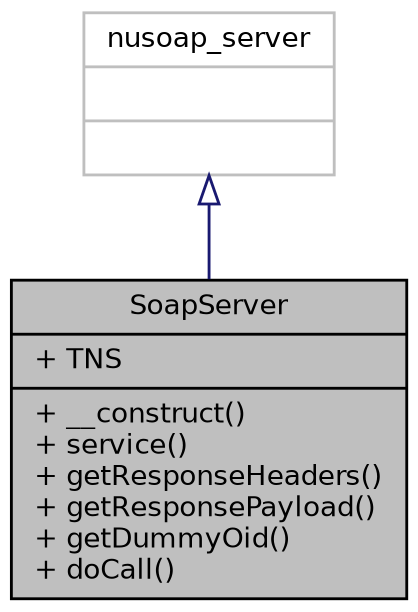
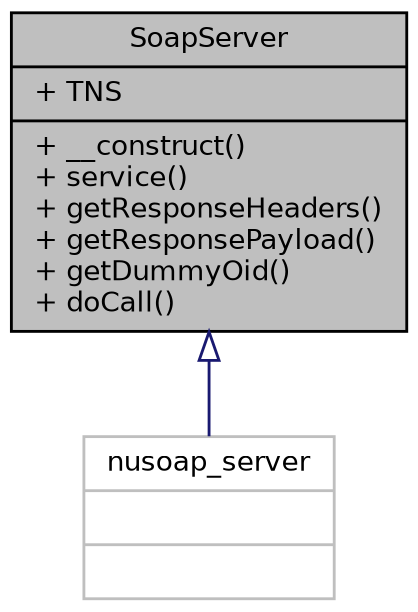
(209, 242) -> (209, 399)
